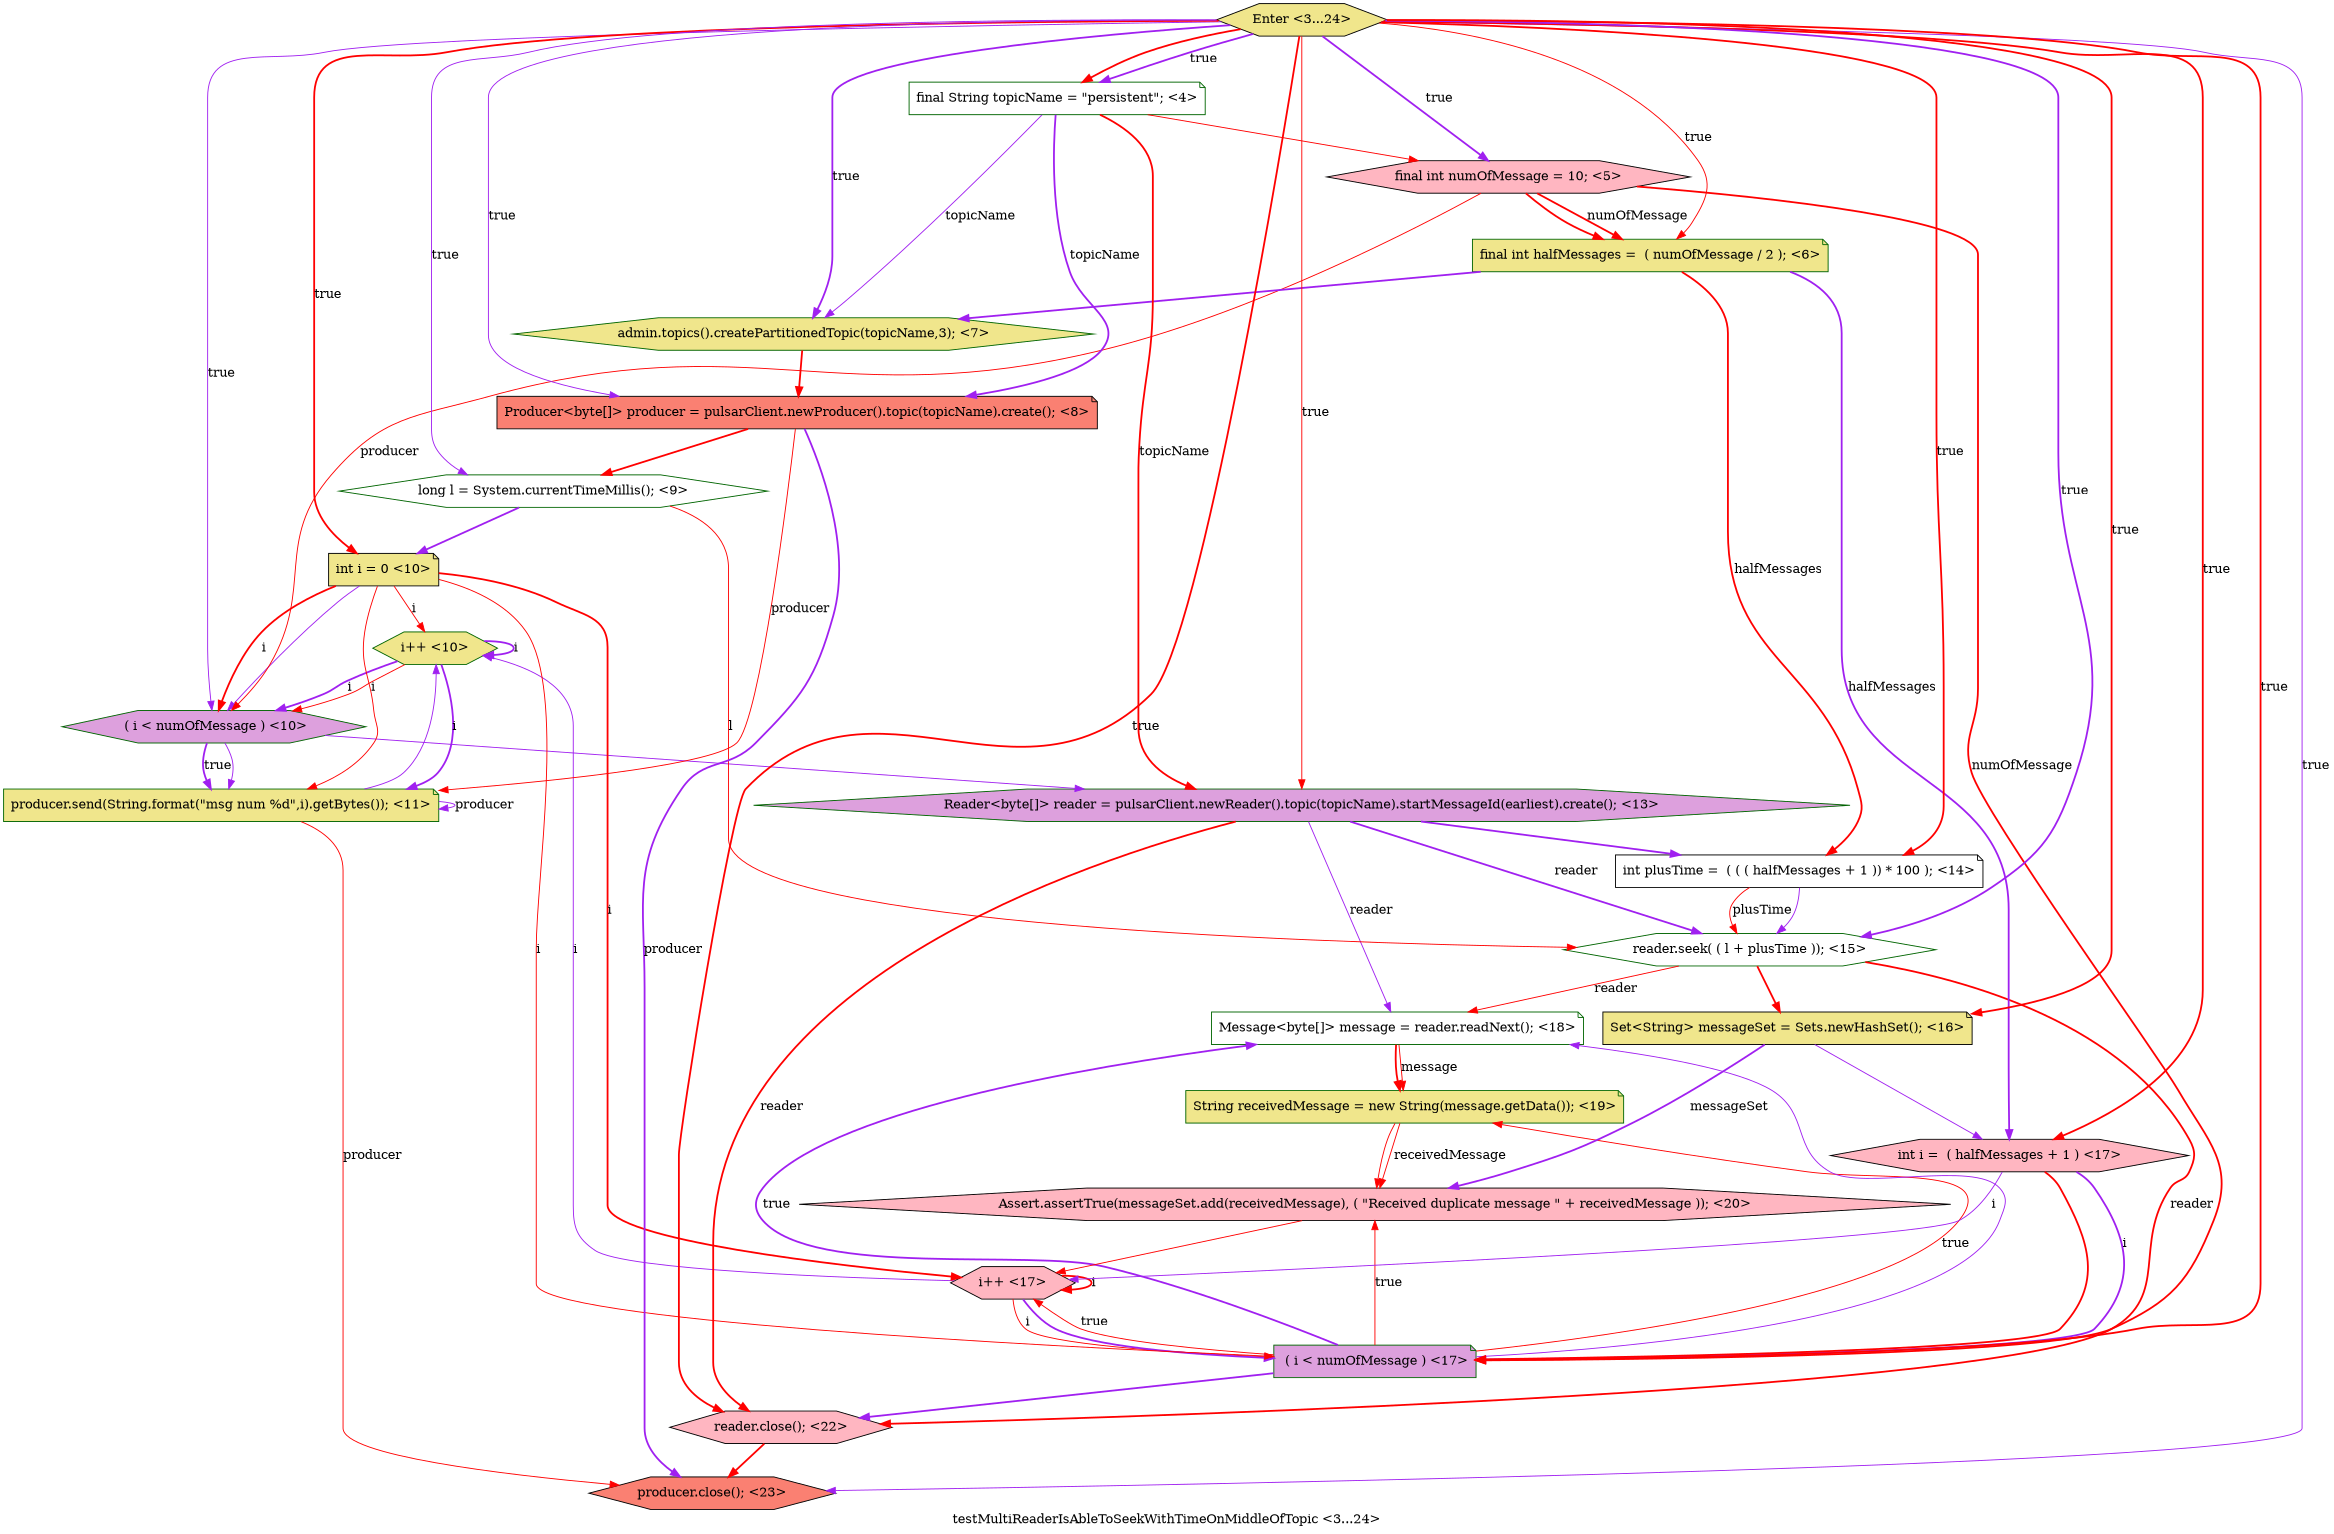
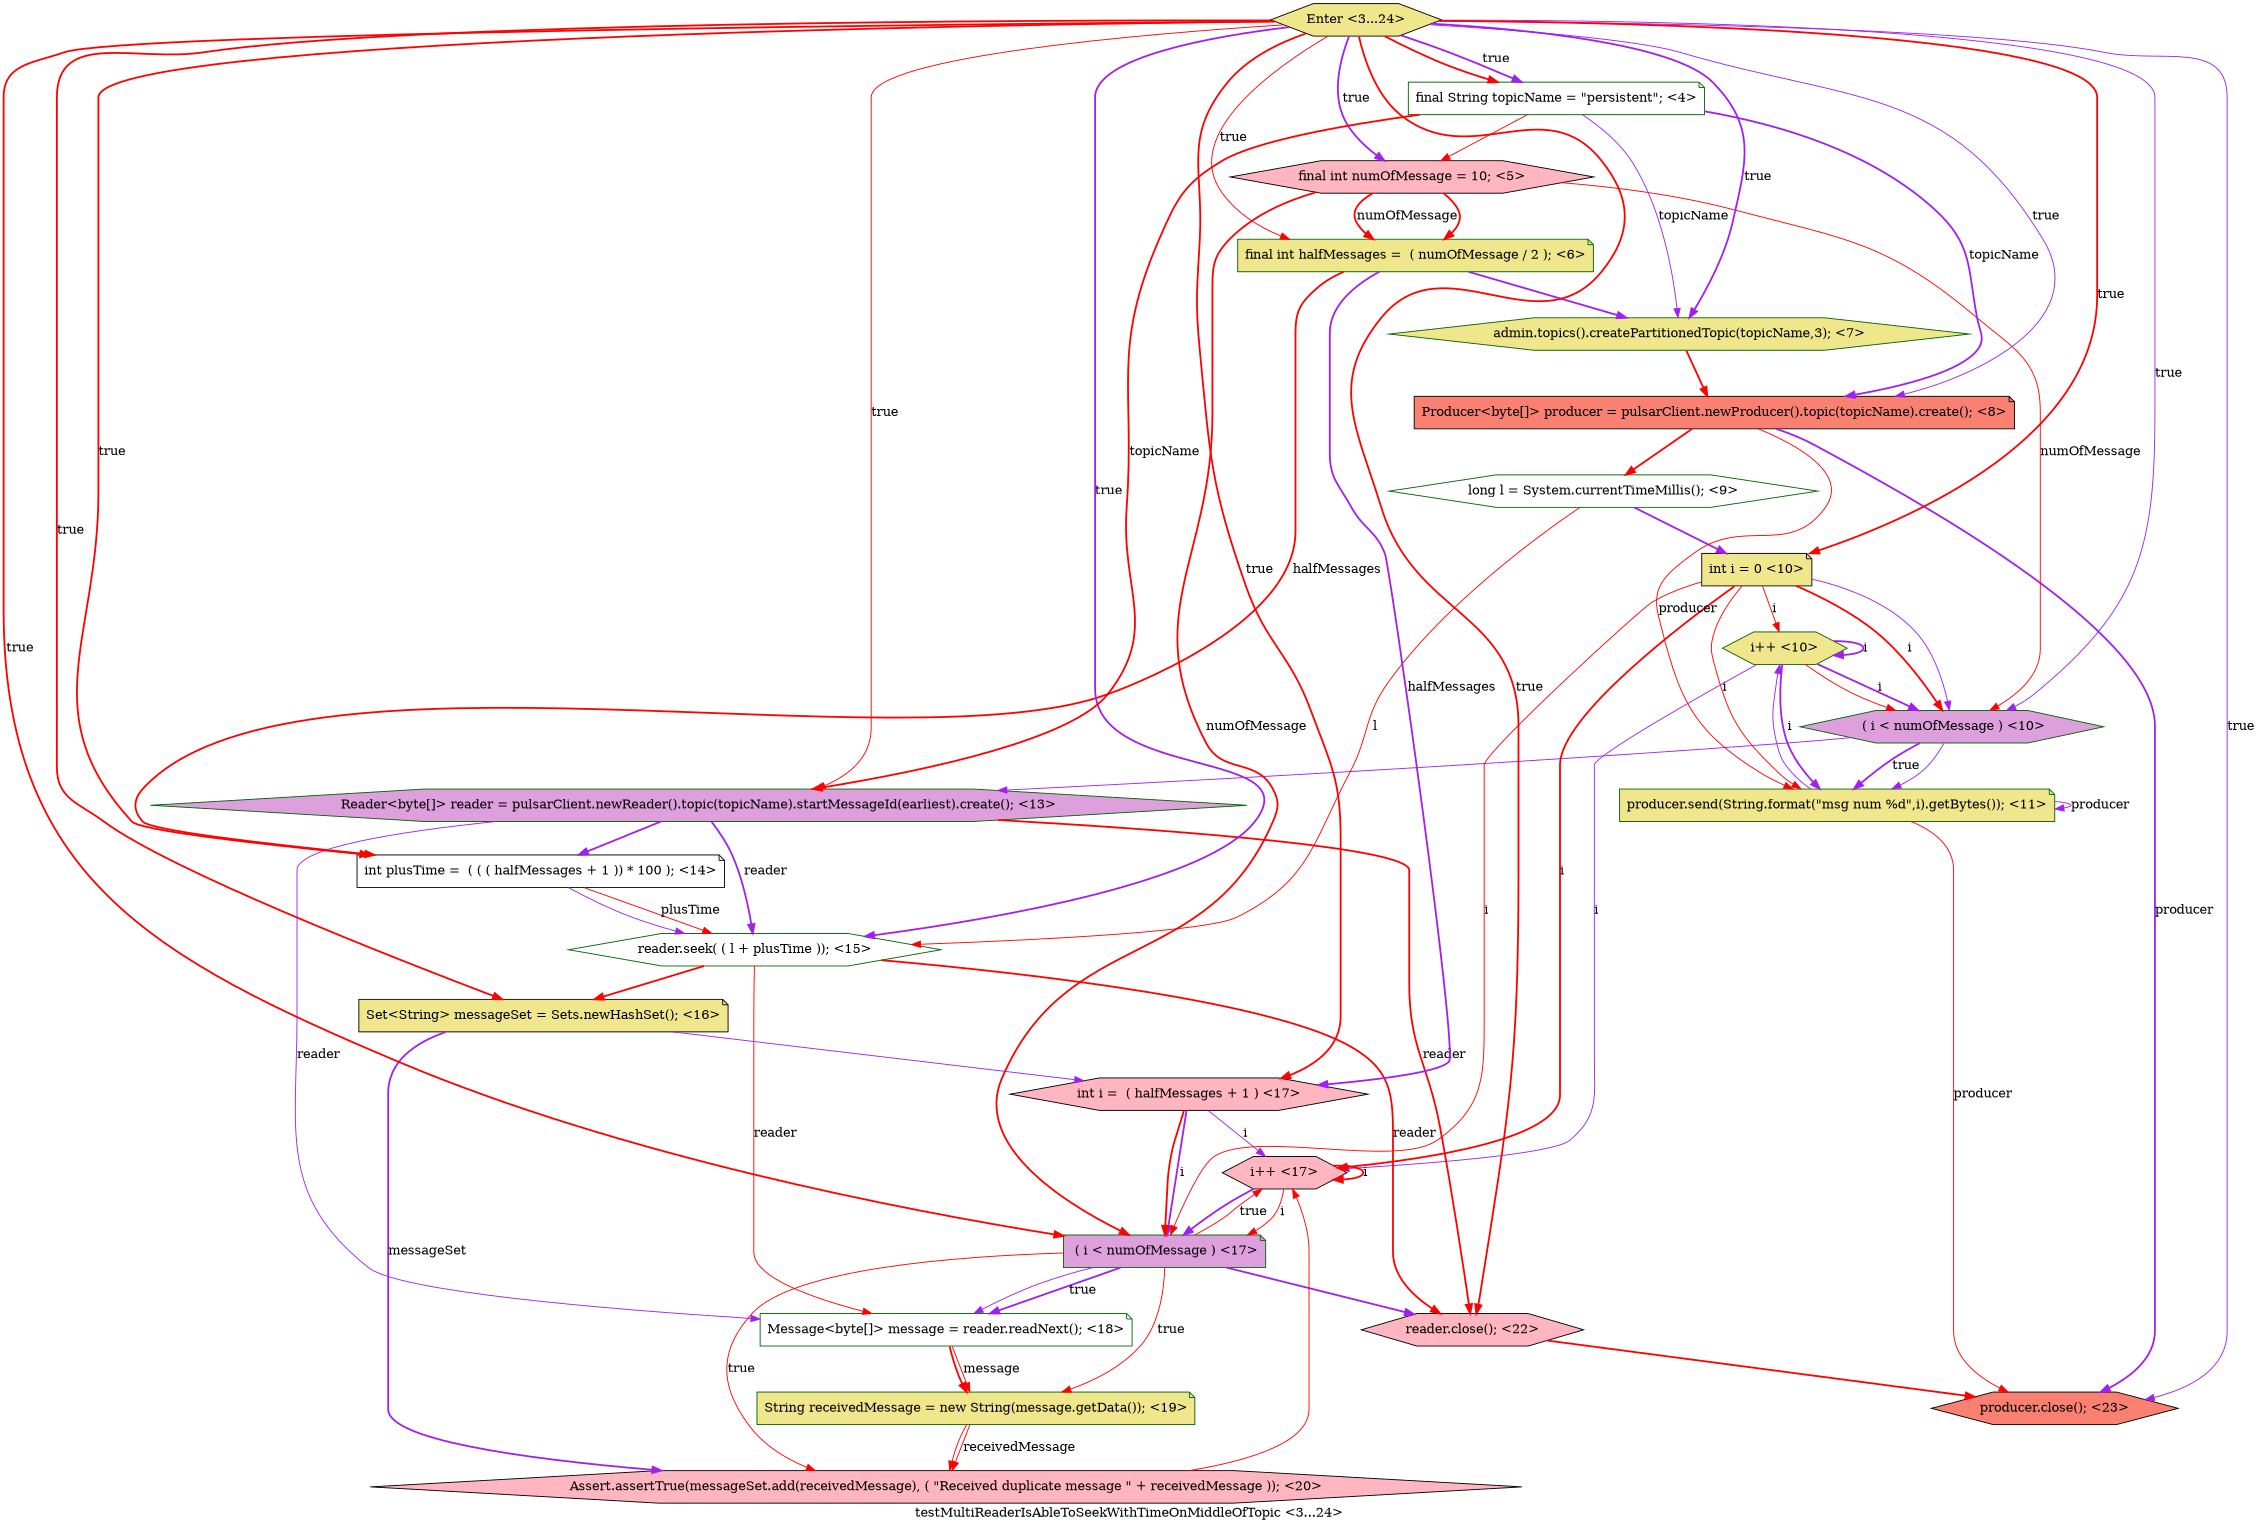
(562, 46) -> none
(390, 452) -> (2091, 452)
(573, 1116) -> (1594, 972)
